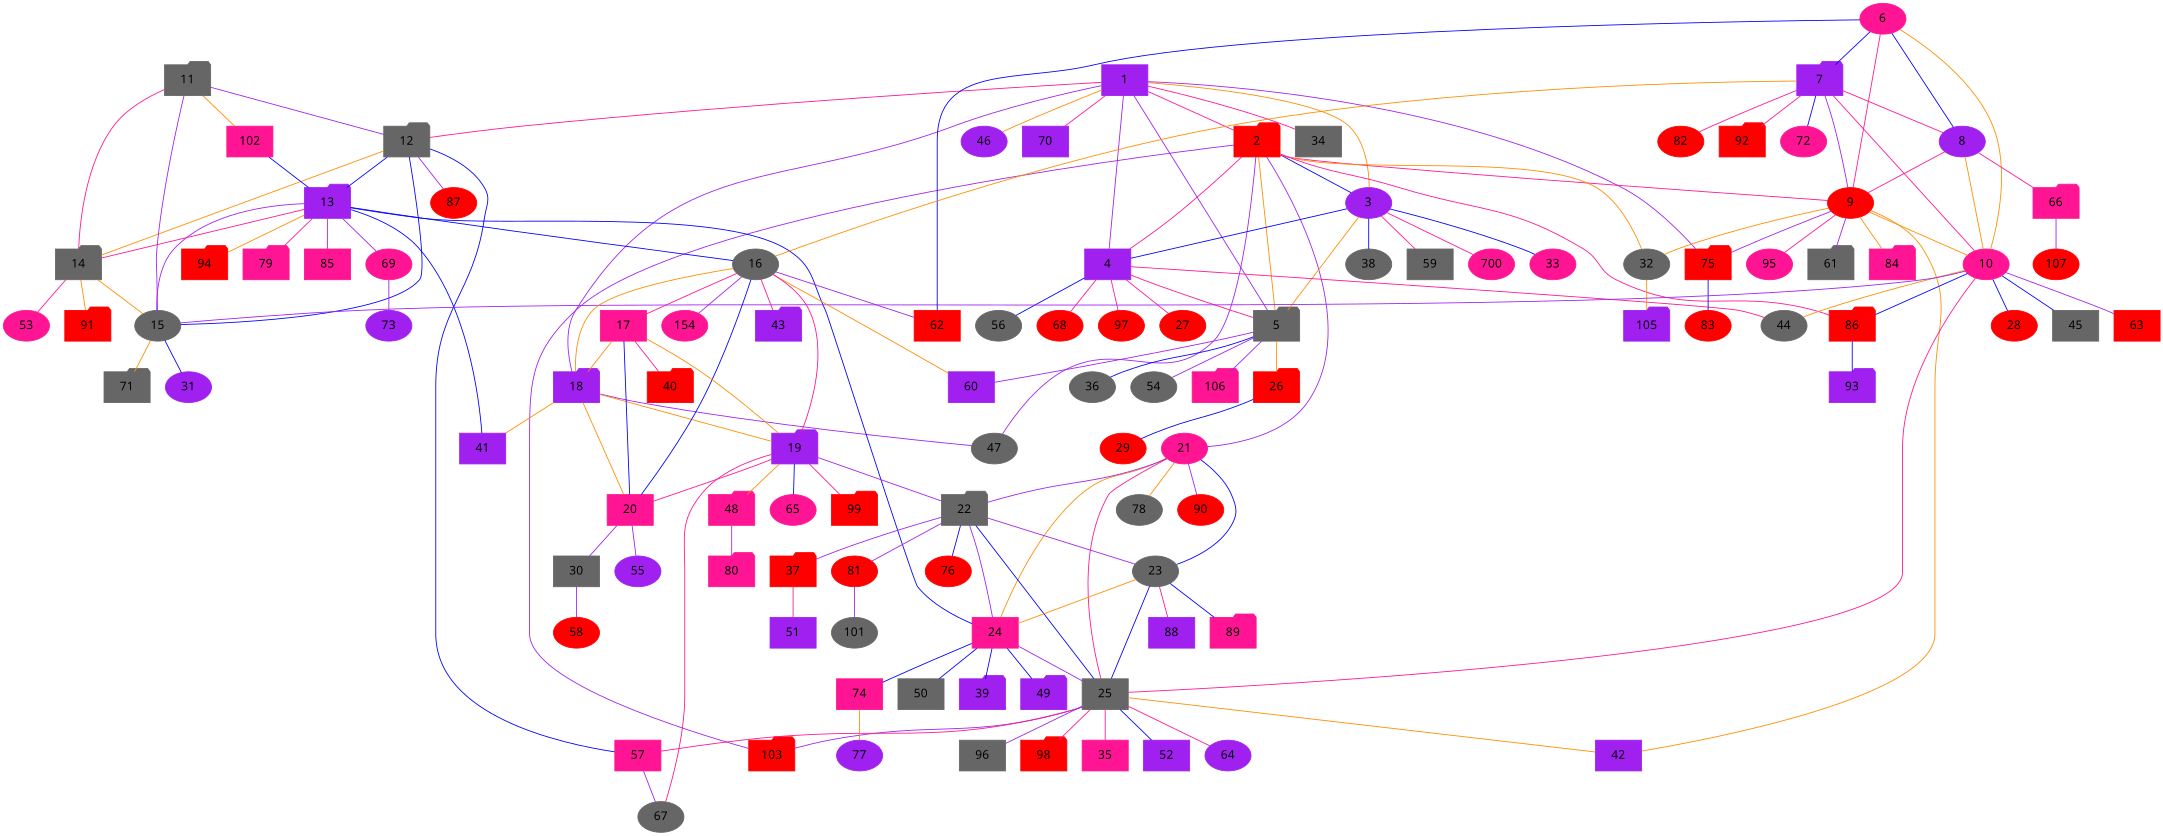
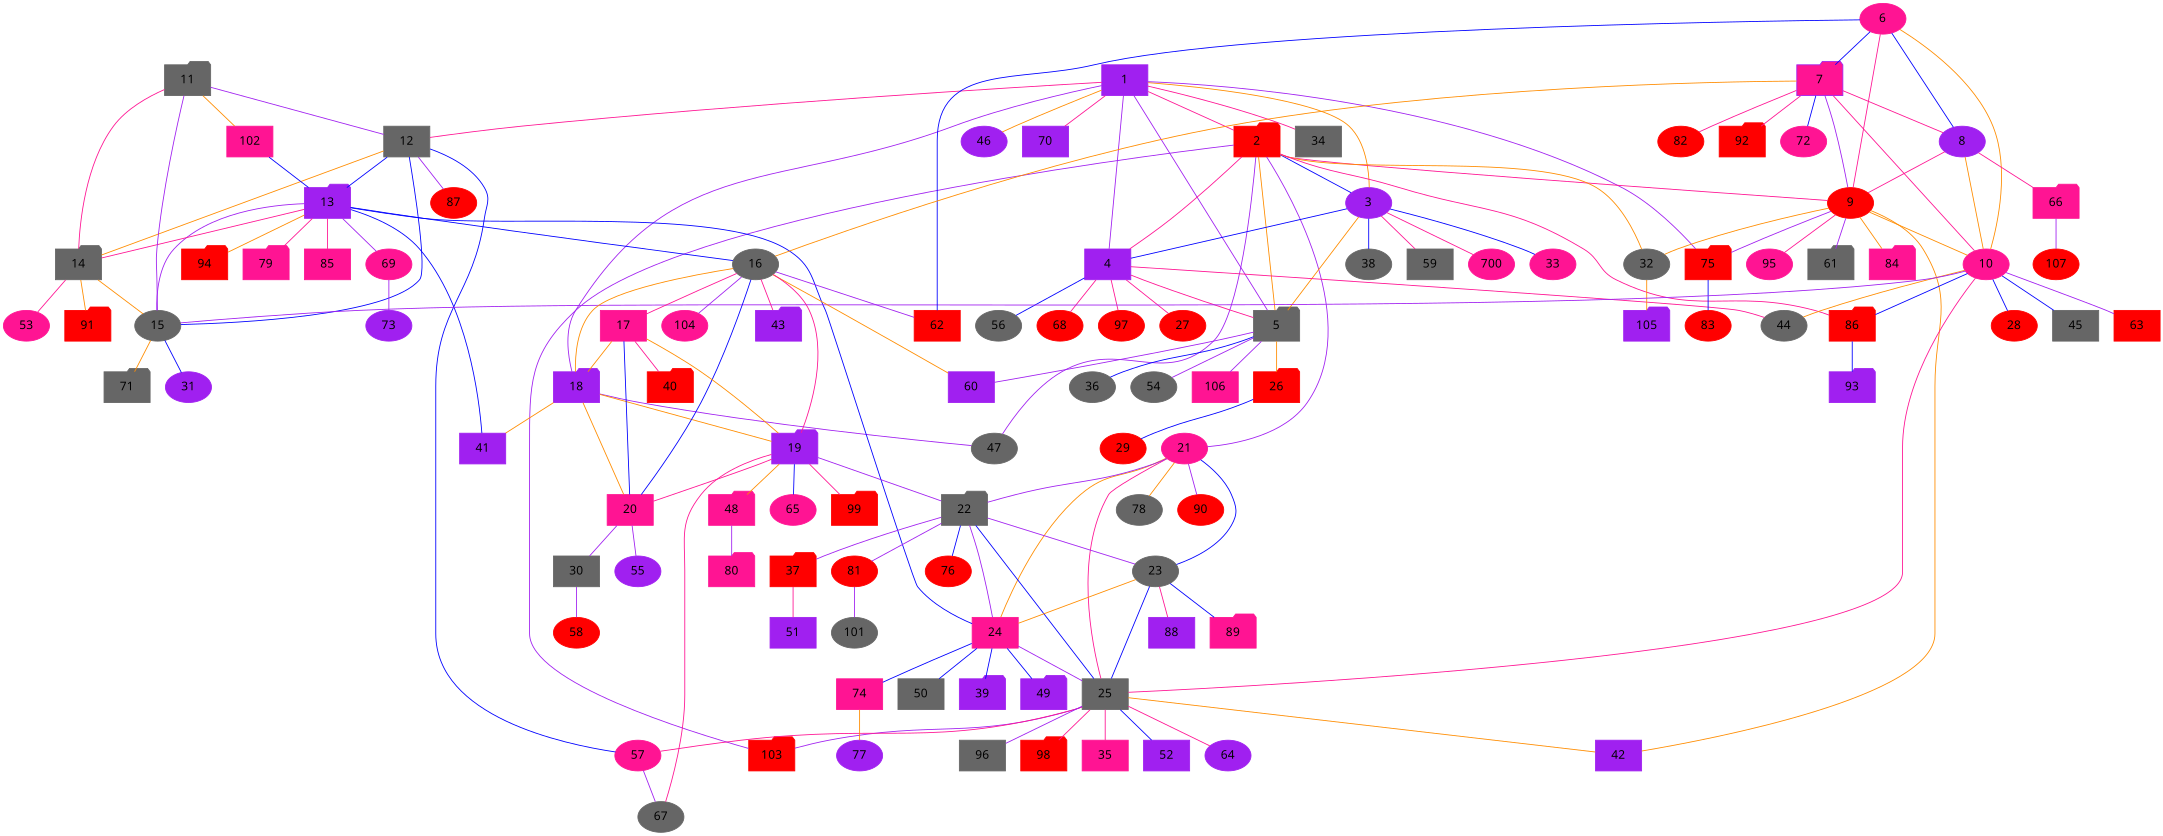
(1820, 80) -> (1820, 80)
(407, 142) -> (407, 142)
(685, 326) -> (685, 326)
(1215, 387) -> (1215, 387)
(638, 756) -> (638, 756)
